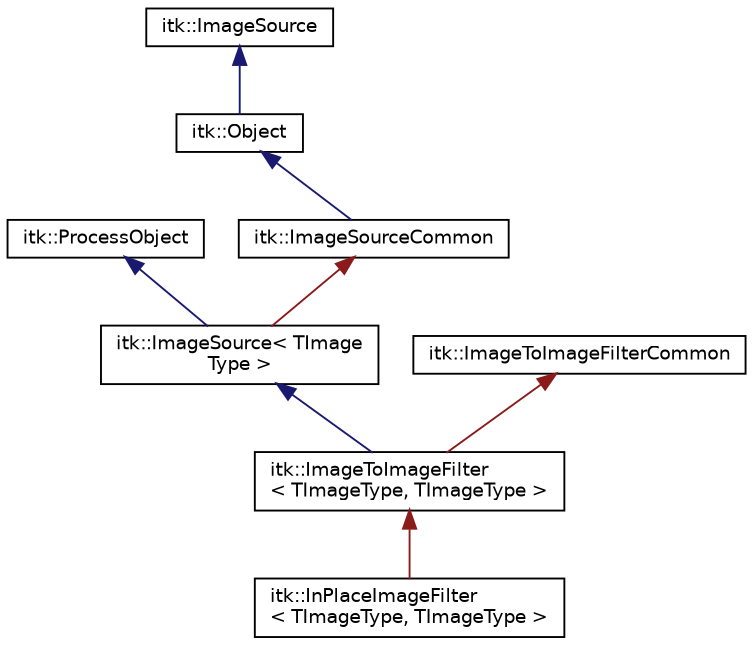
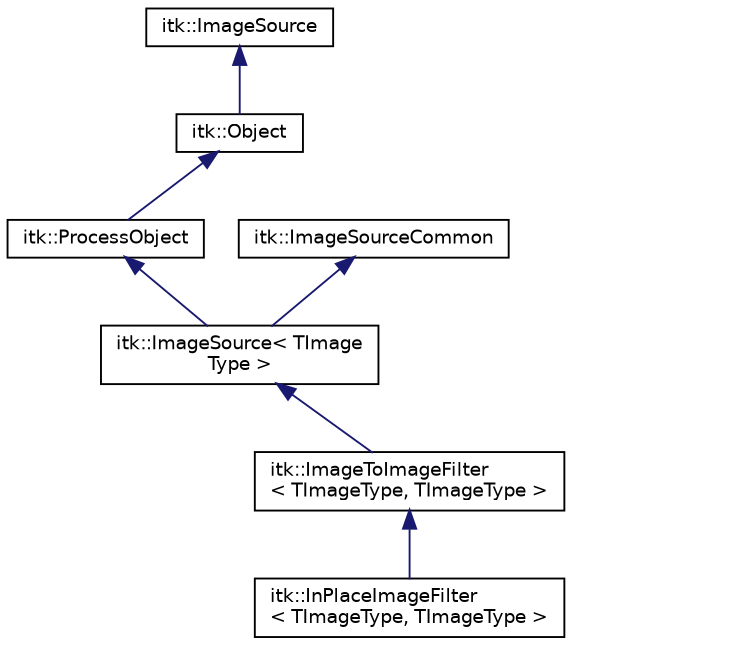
(314, 192) -> (165, 192)
(306, 298) -> (306, 298)
(579, 355) -> none
(410, 554) -> (410, 554)
